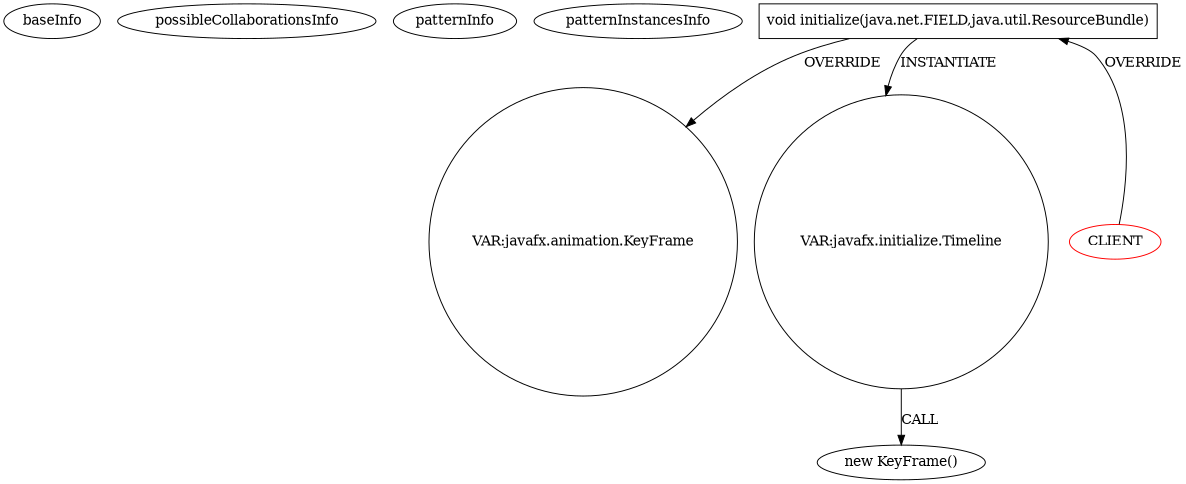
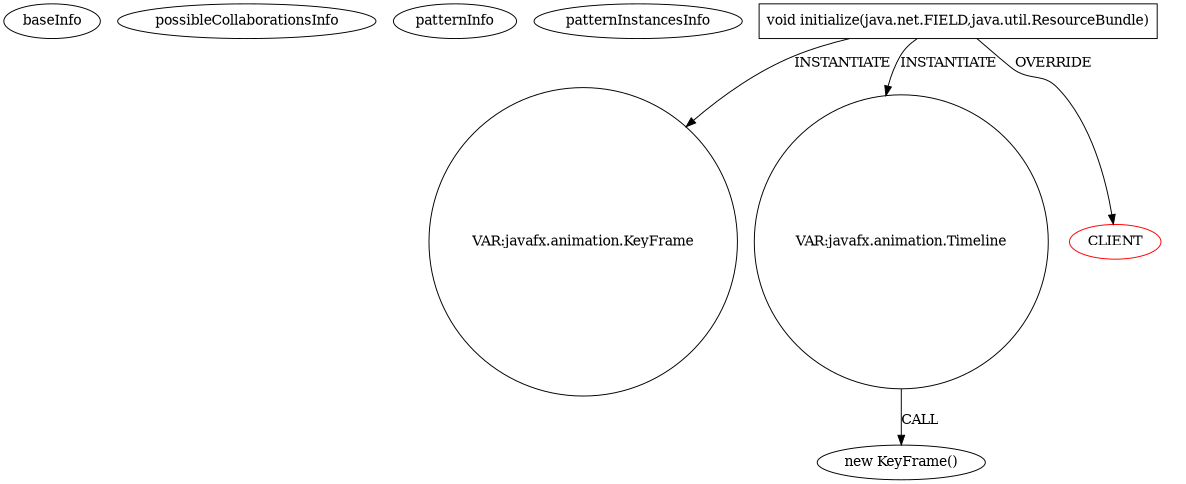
(842, 63) -> (842, 63)
(1124, 121) -> (1071, 105)
(901, 242) -> (901, 242)
